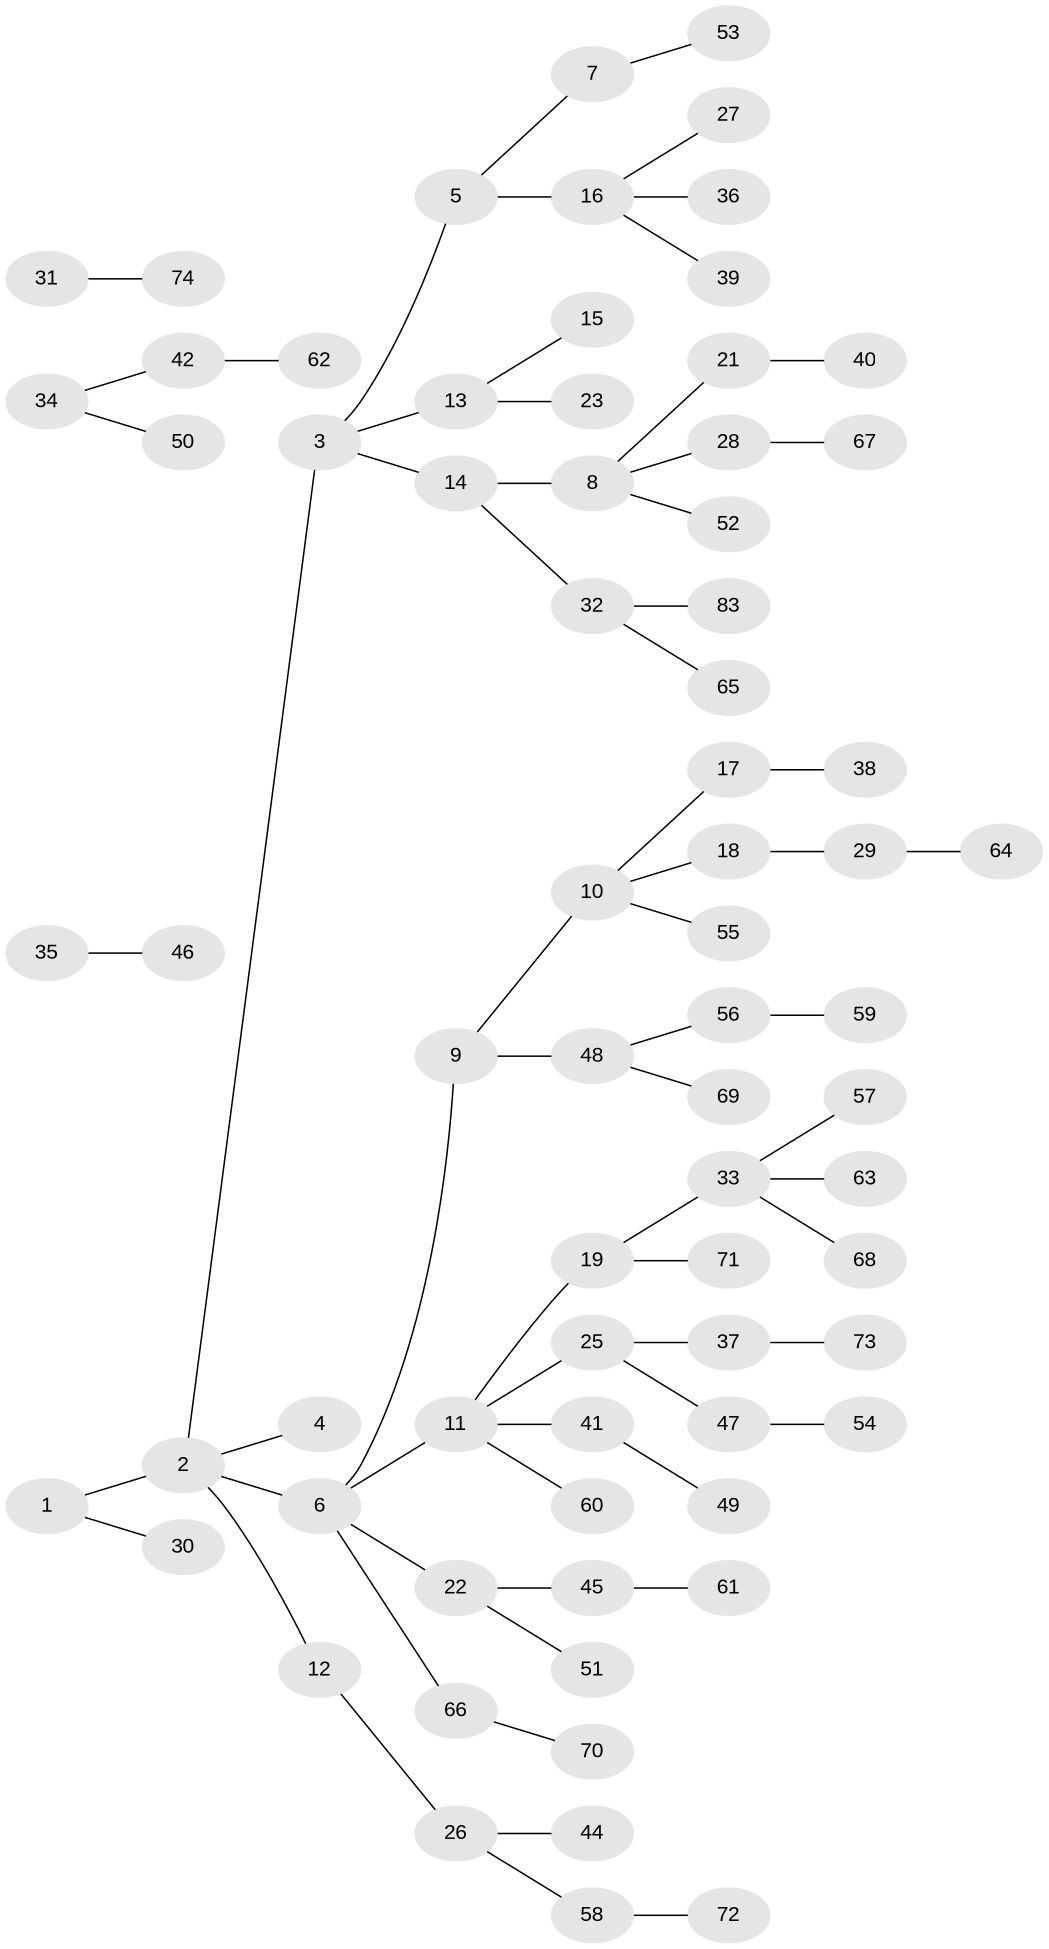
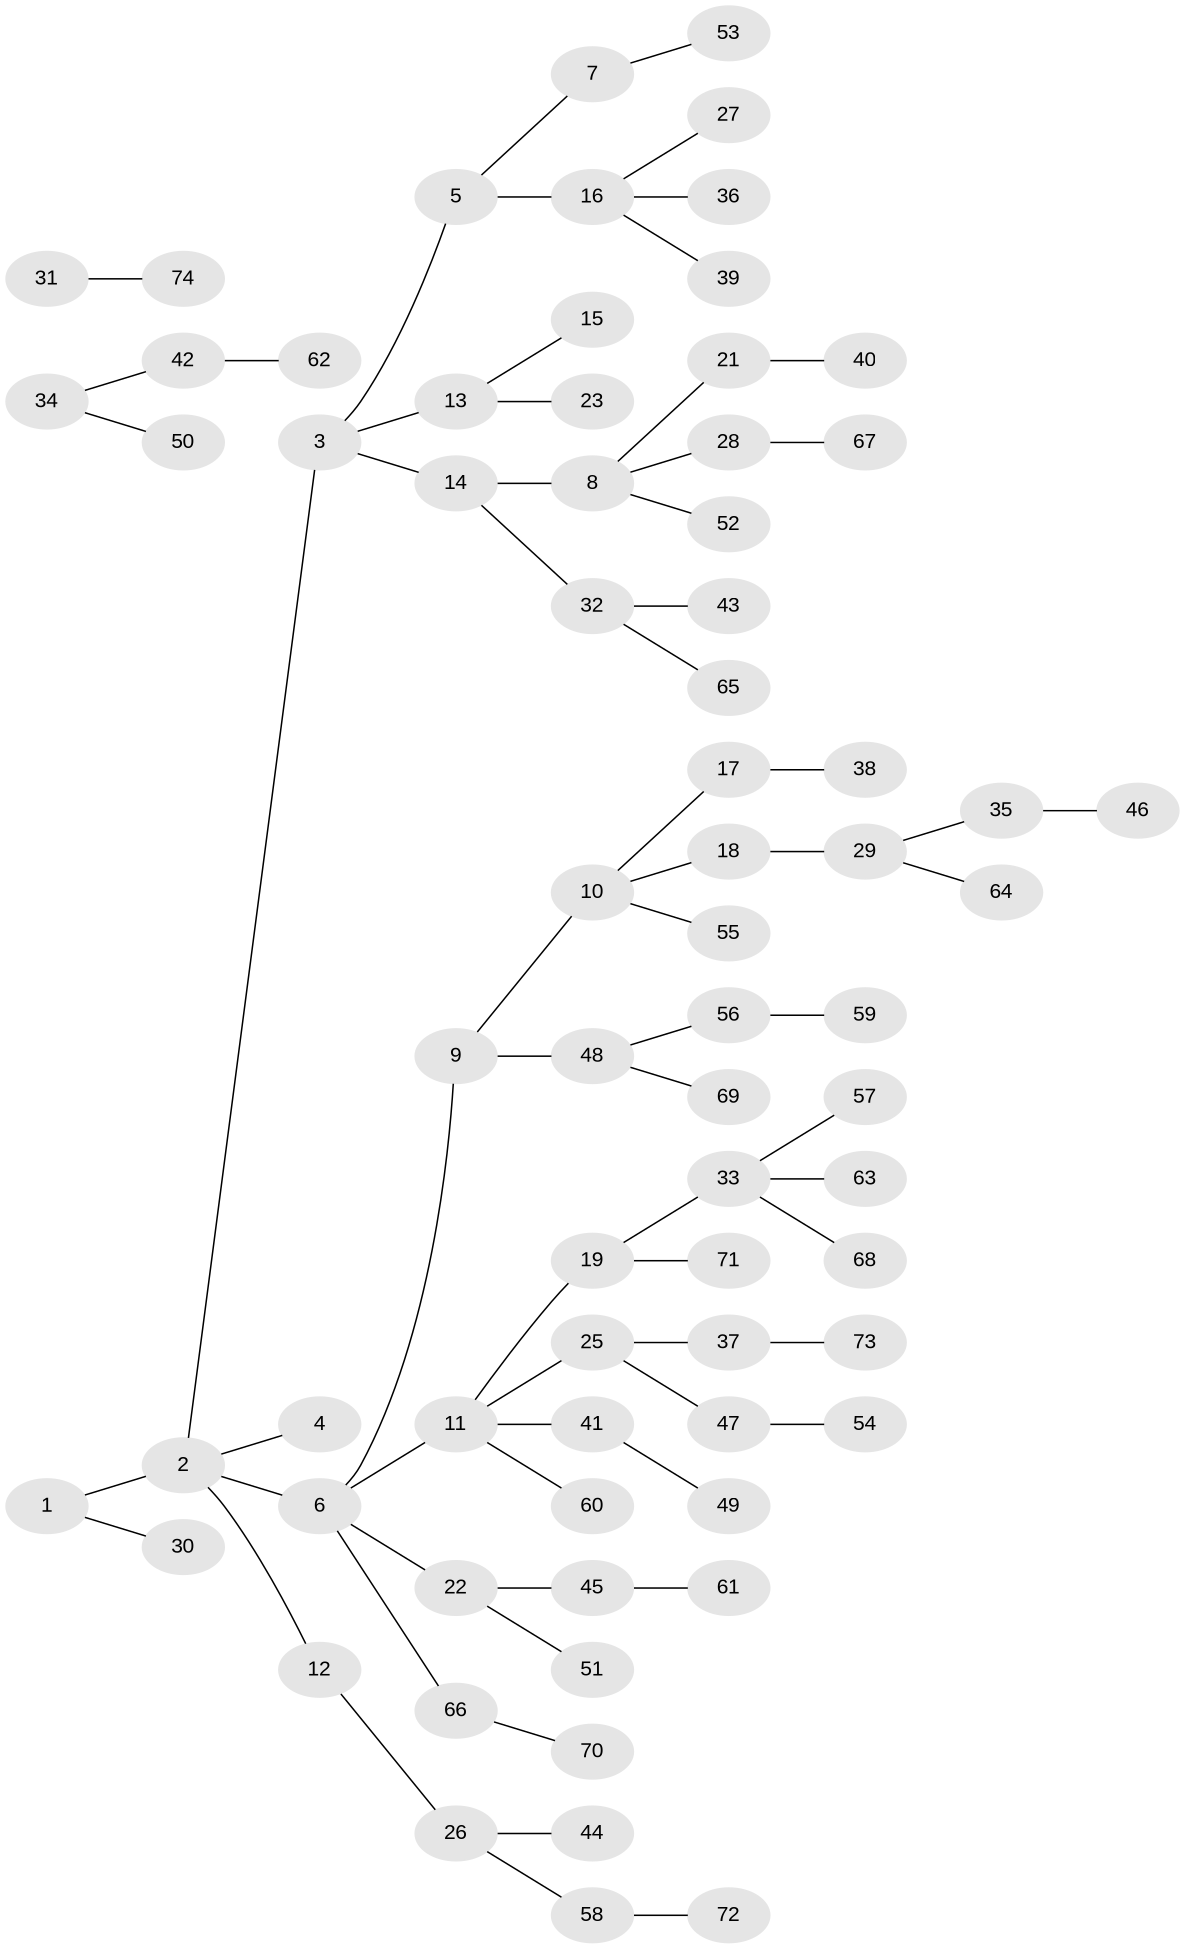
(729, 606) -> (729, 606)
none -> (934, 831)
